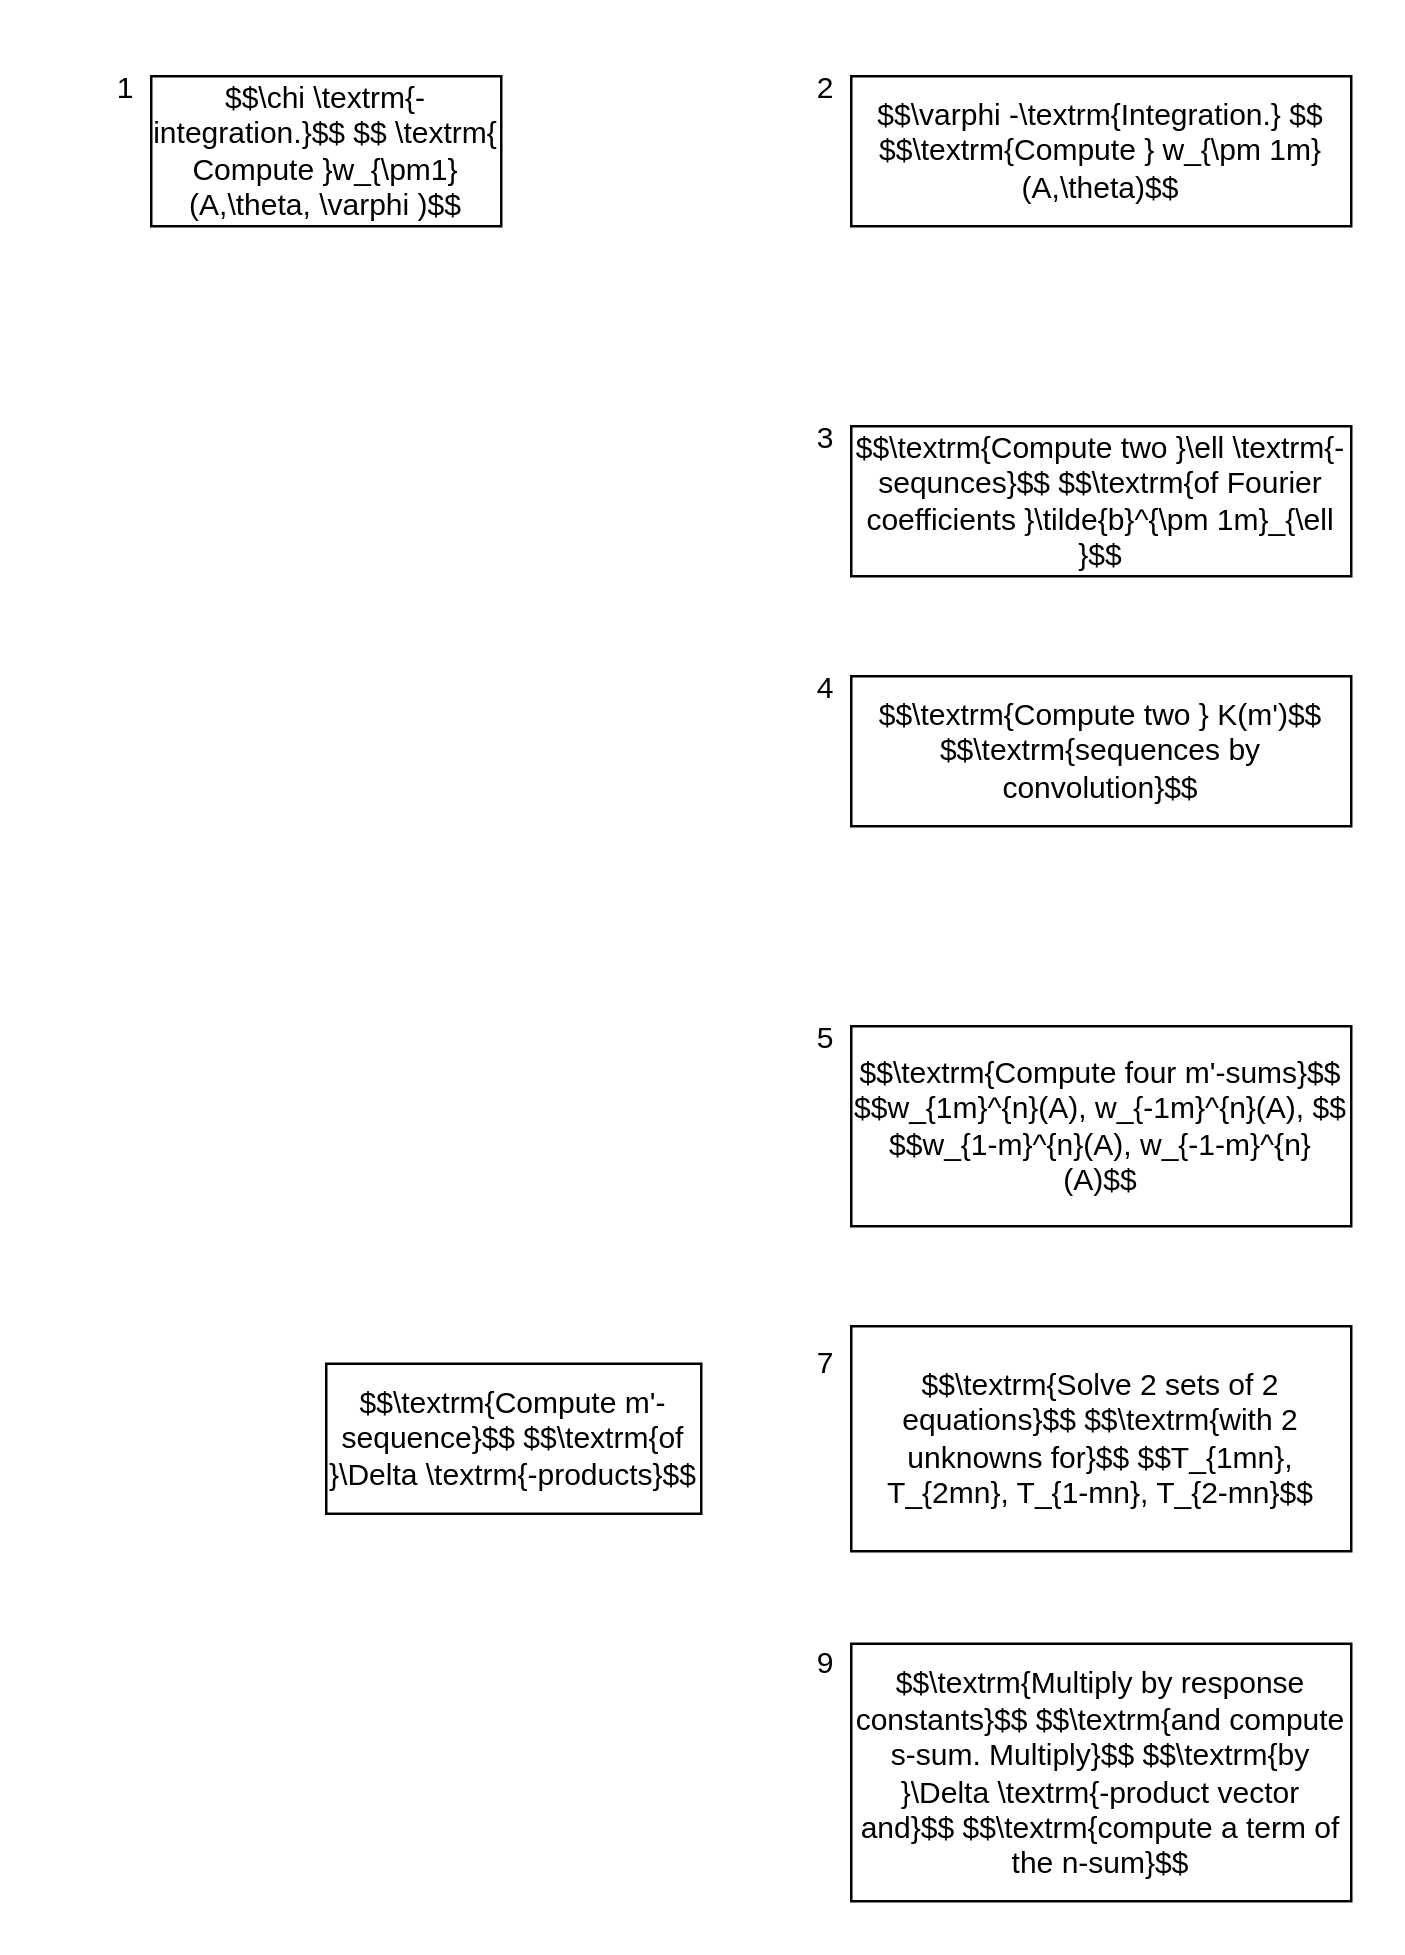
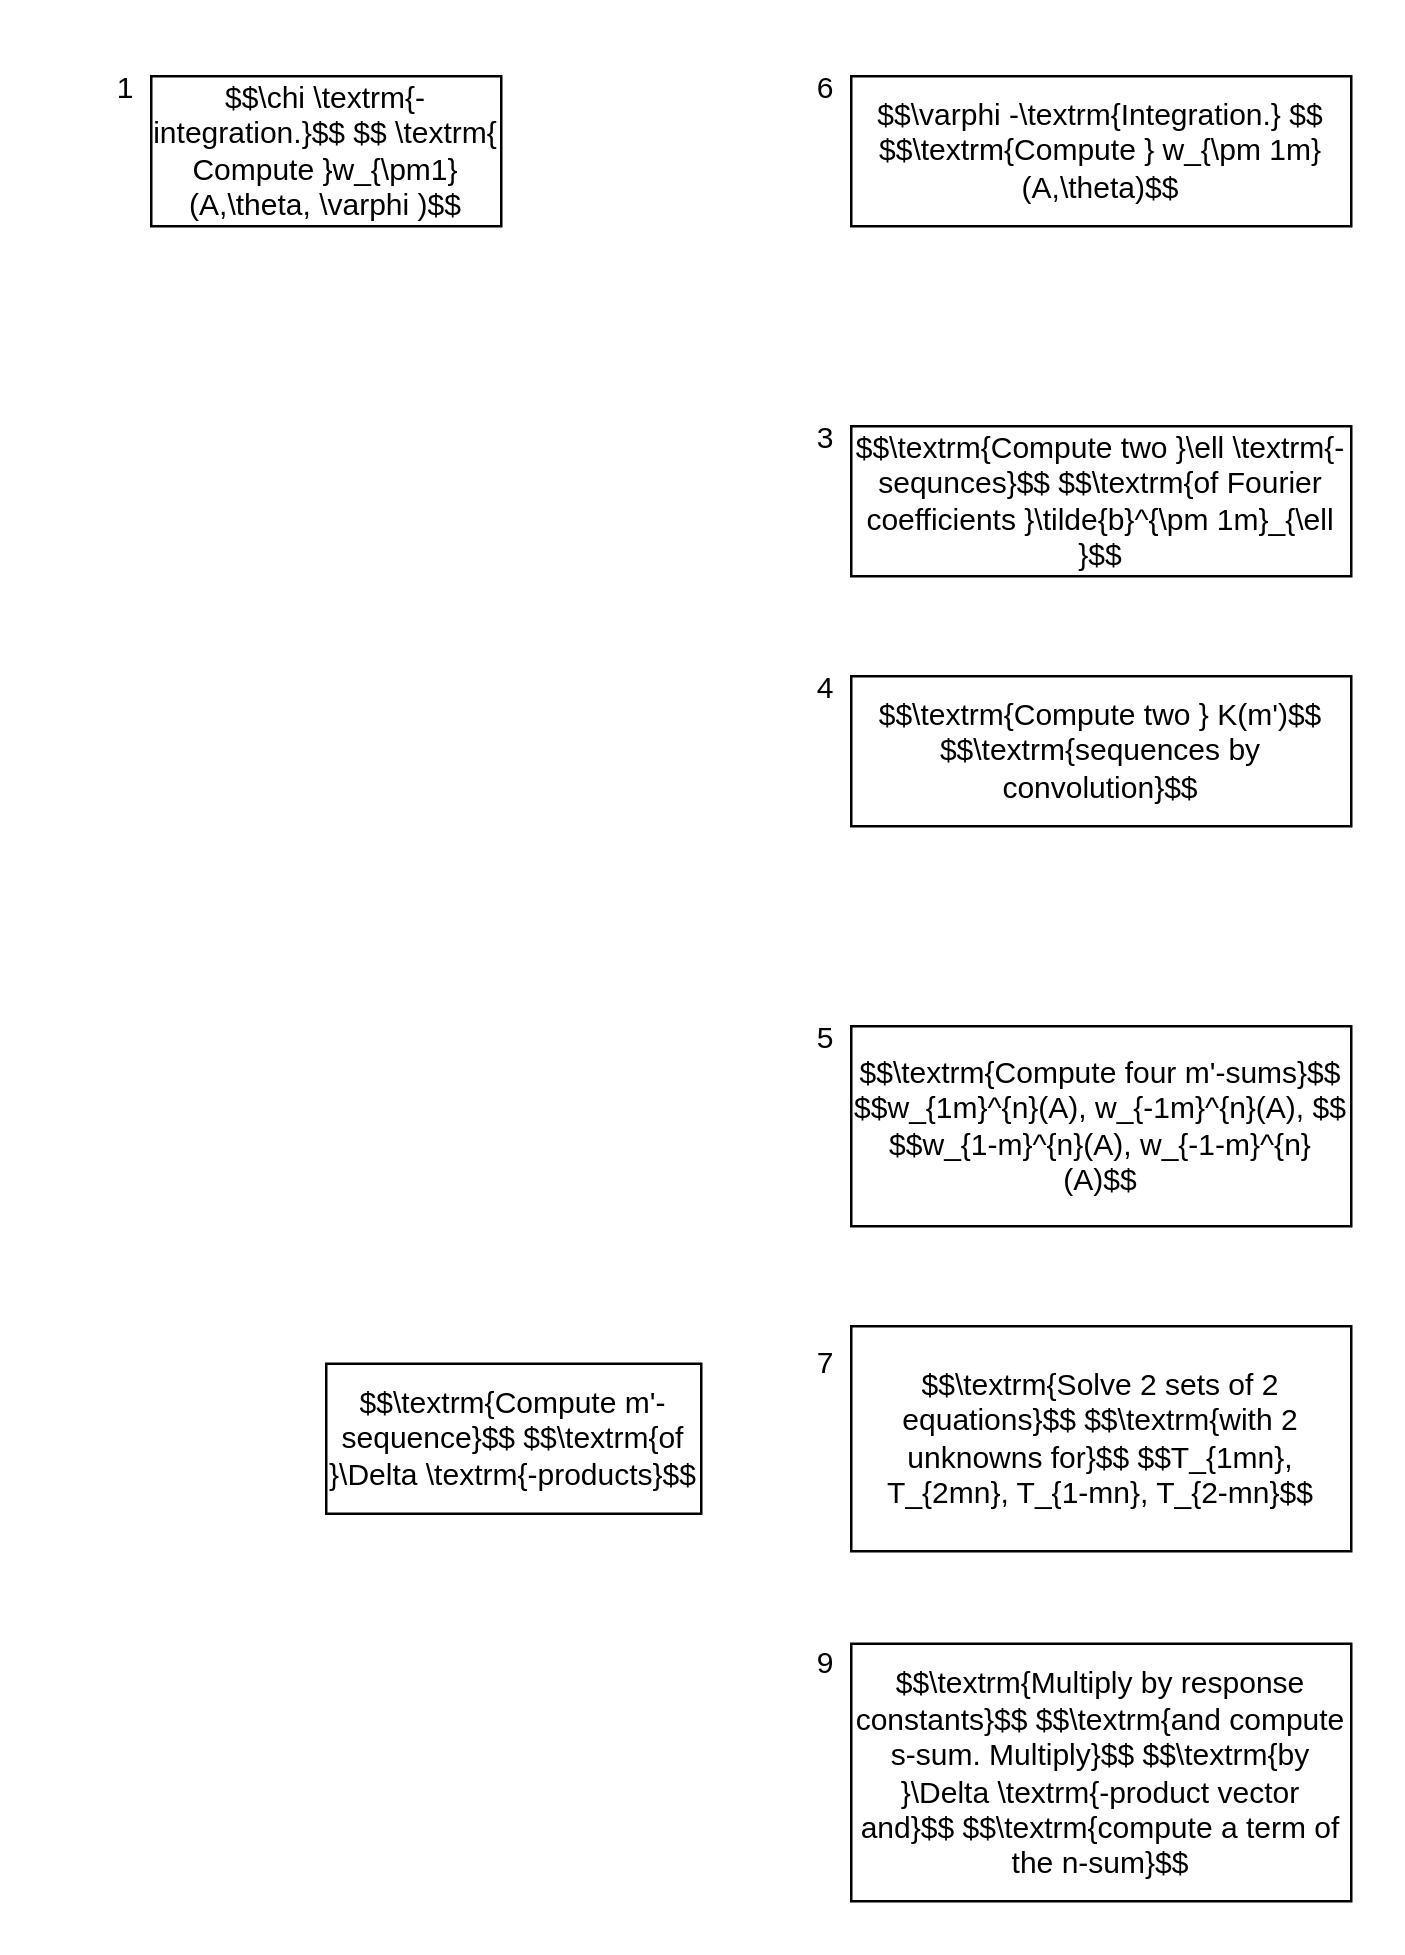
(826, 89) -> (826, 89)
